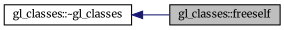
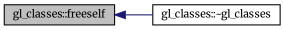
(156, 15) -> (139, 15)
